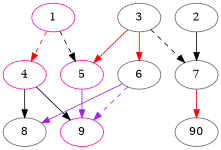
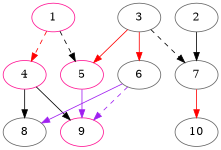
(197, 132) -> (197, 132)
